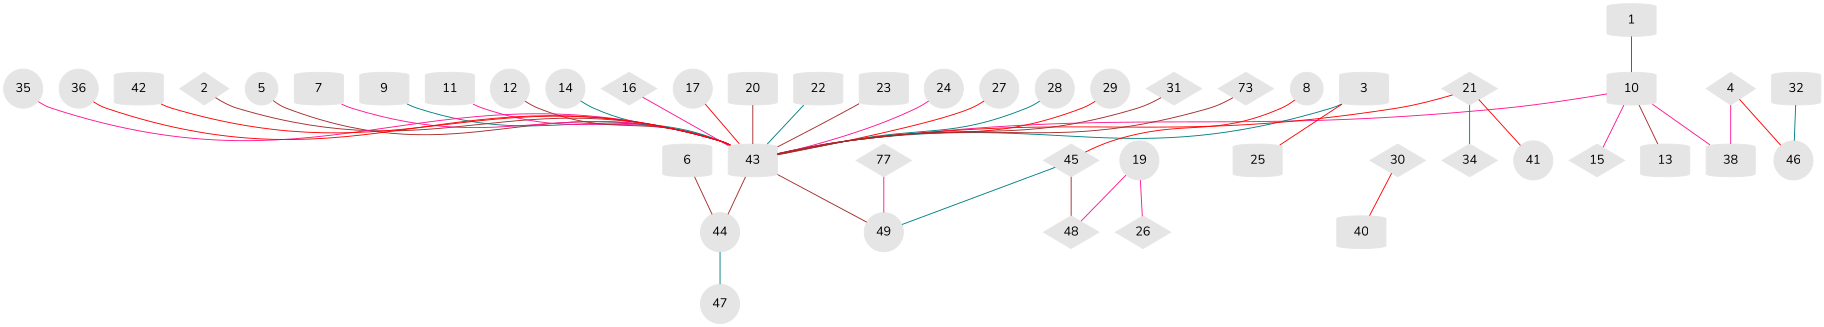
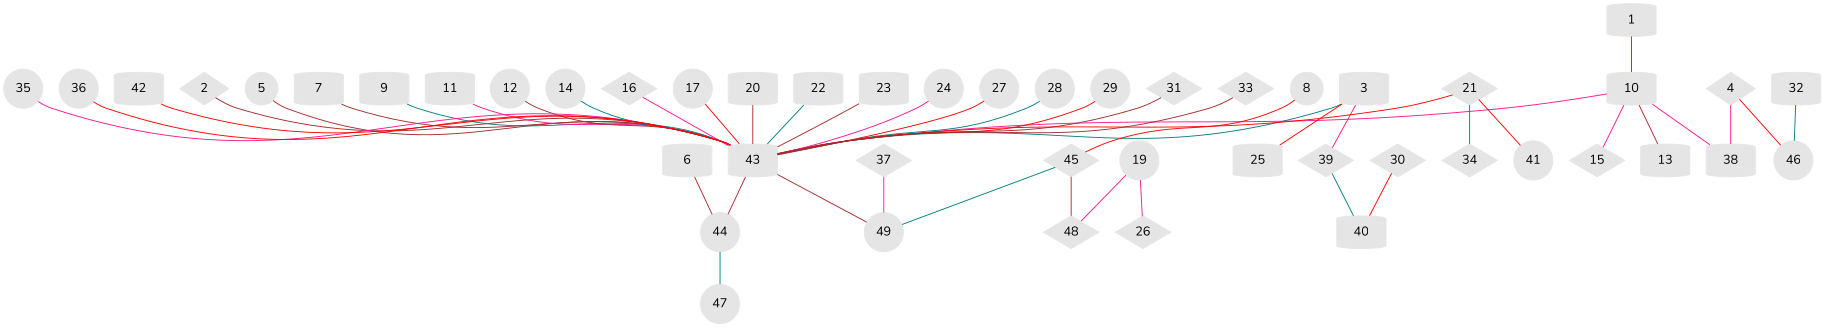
(1246, 89) -> (1246, 89)
(536, 125) -> (536, 125)
(884, 160) -> (884, 160)
none -> (1326, 160)
